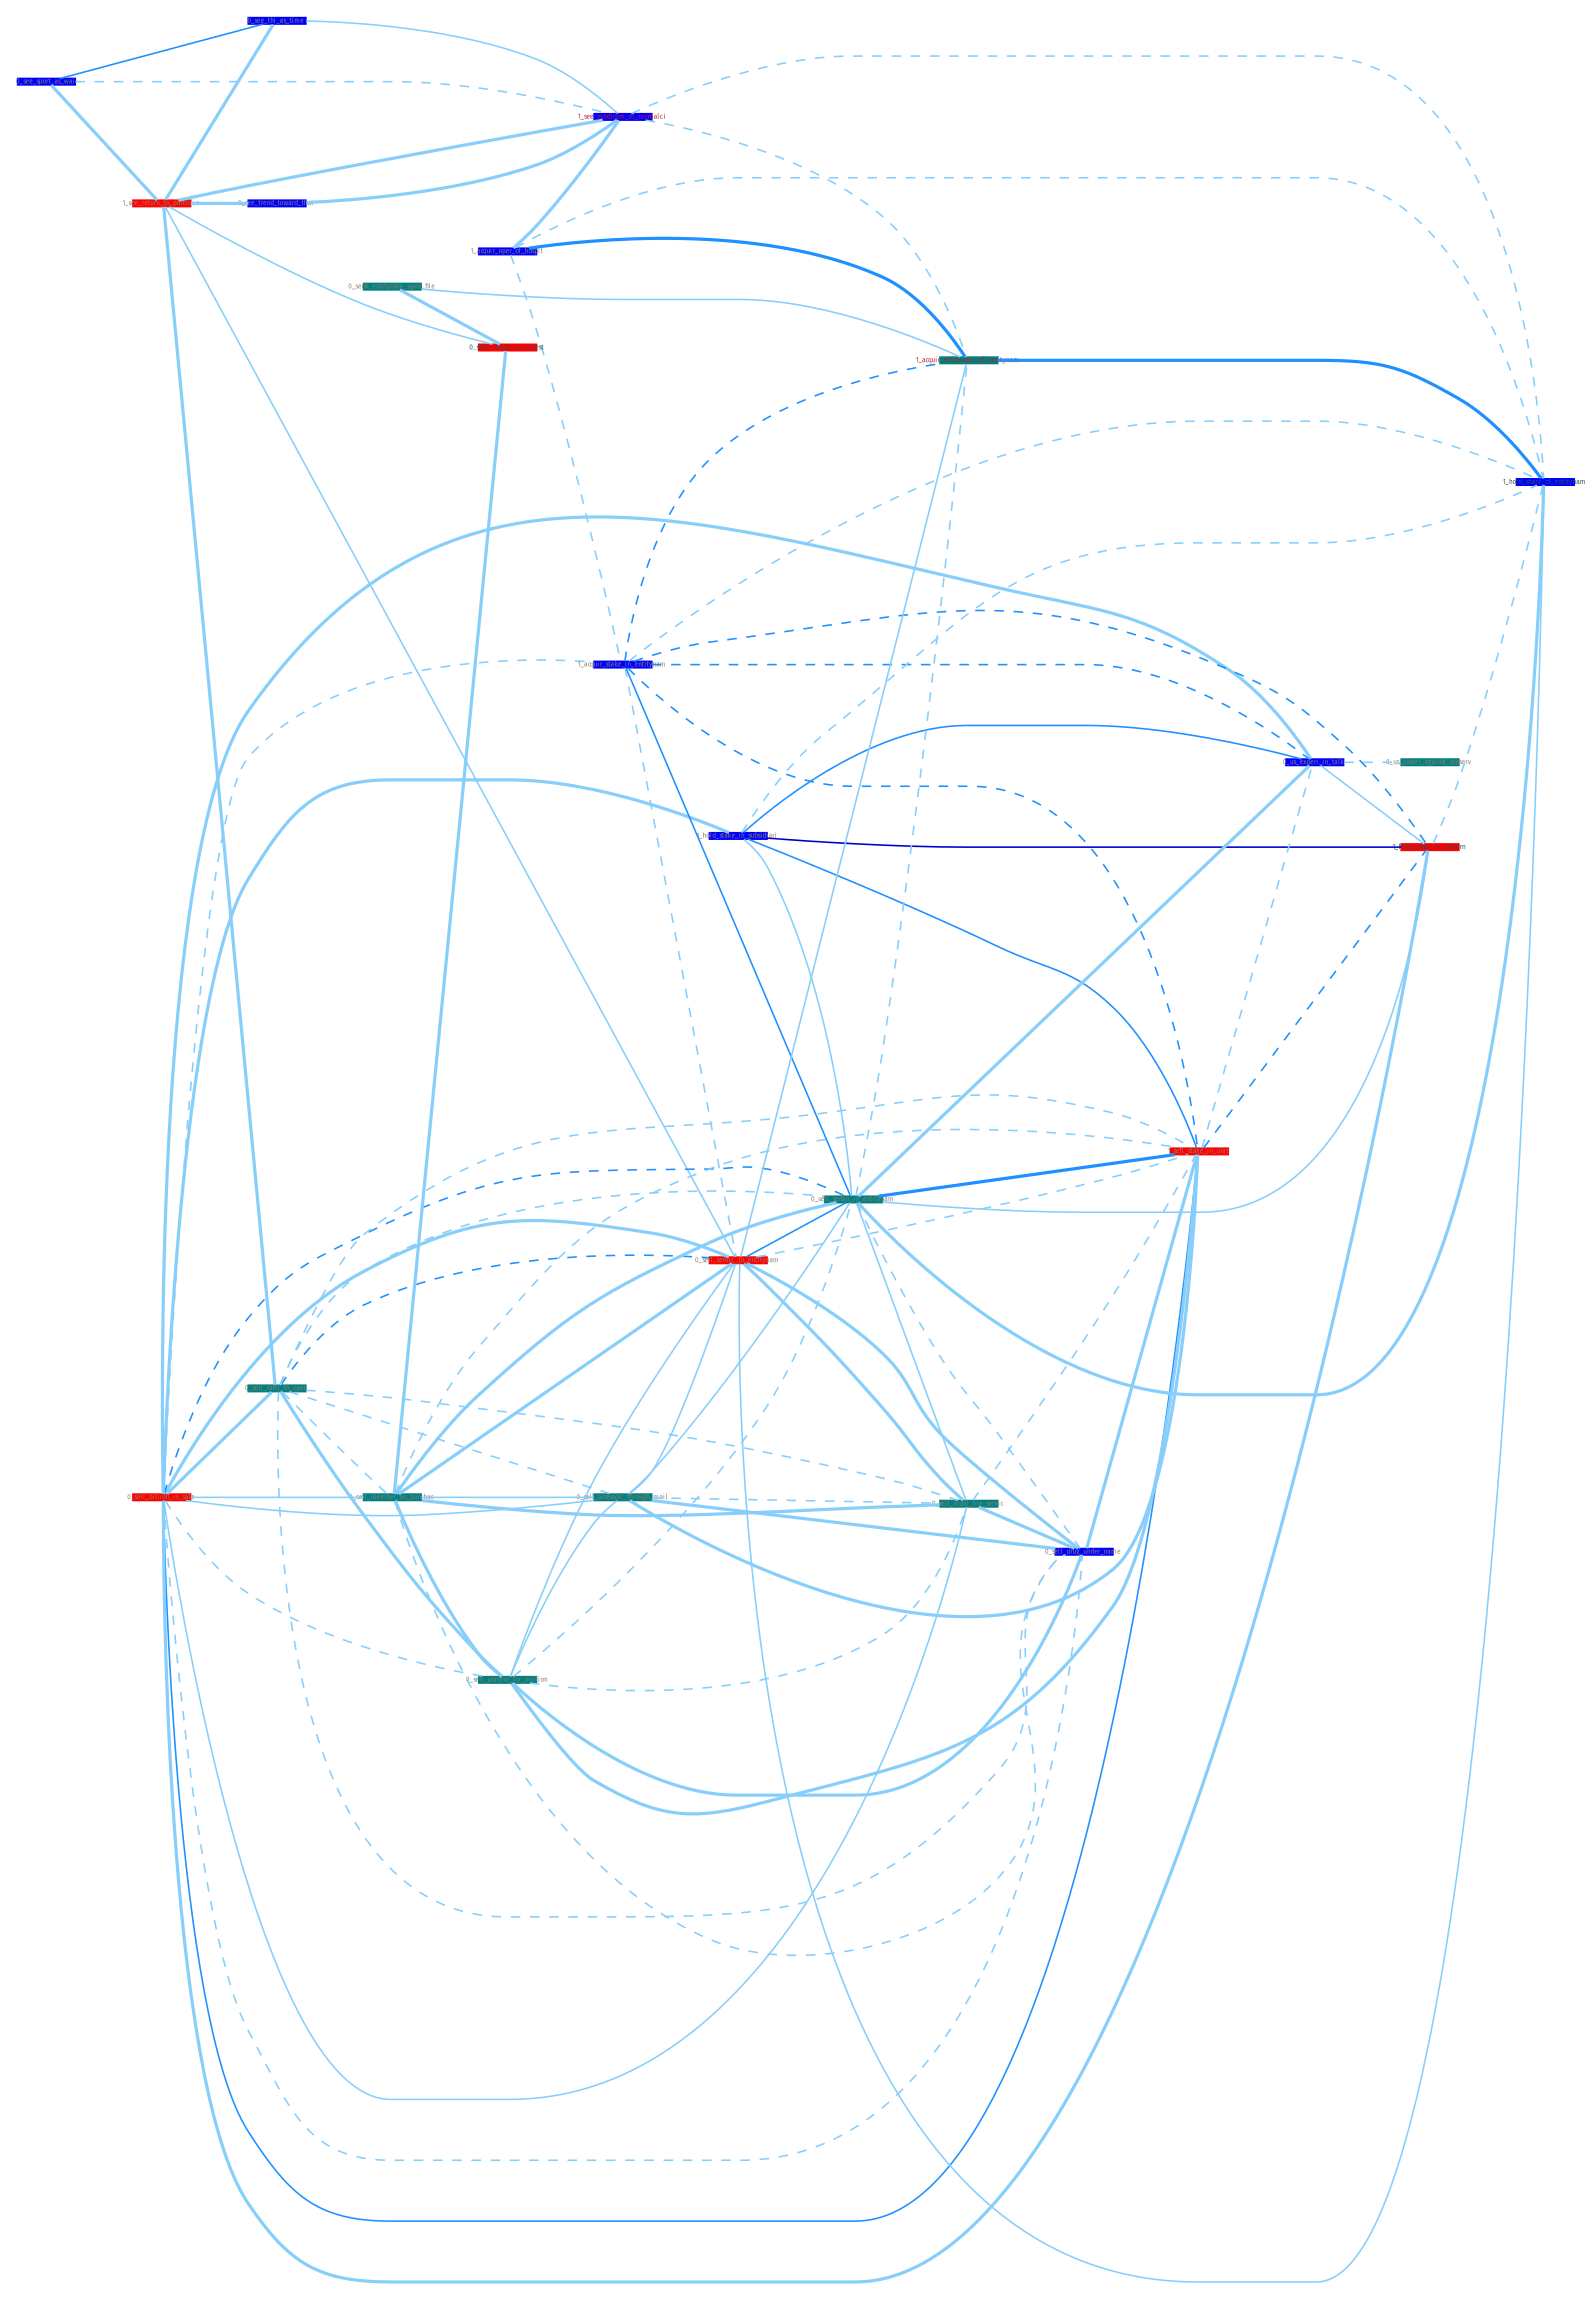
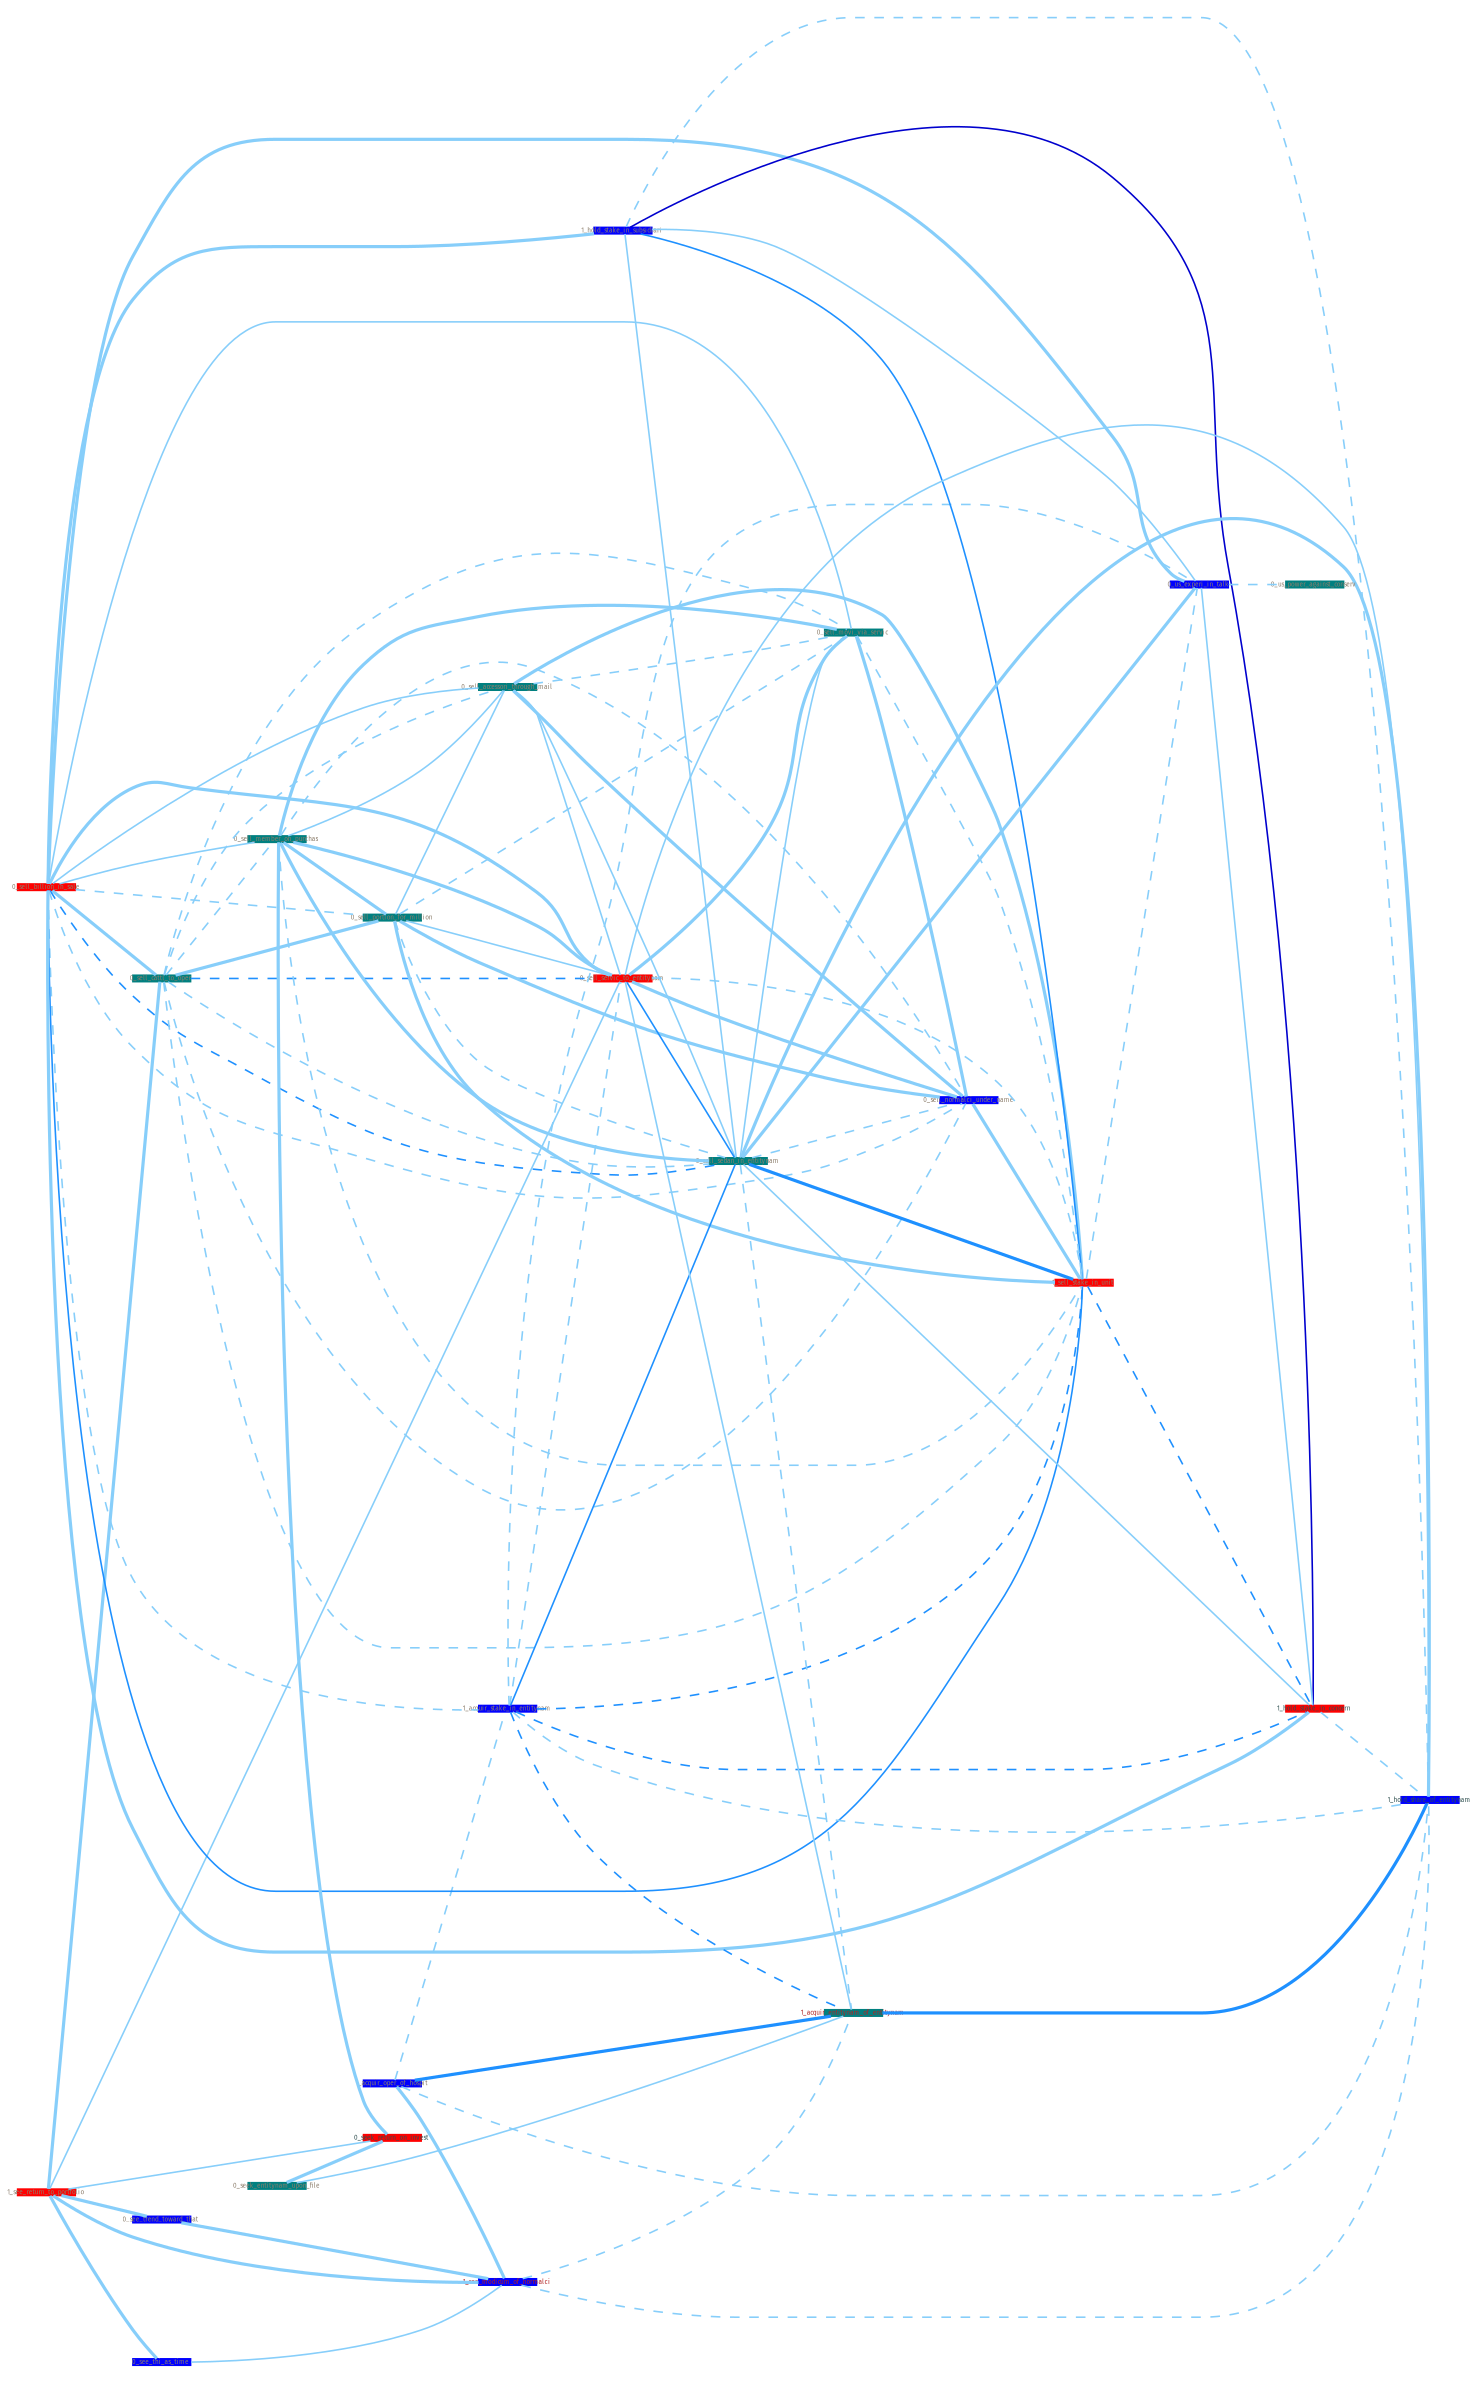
(46, 82) -> none
(992, 665) -> (625, 831)
(1010, 725) -> (951, 357)
(1084, 1552) -> (969, 1100)
